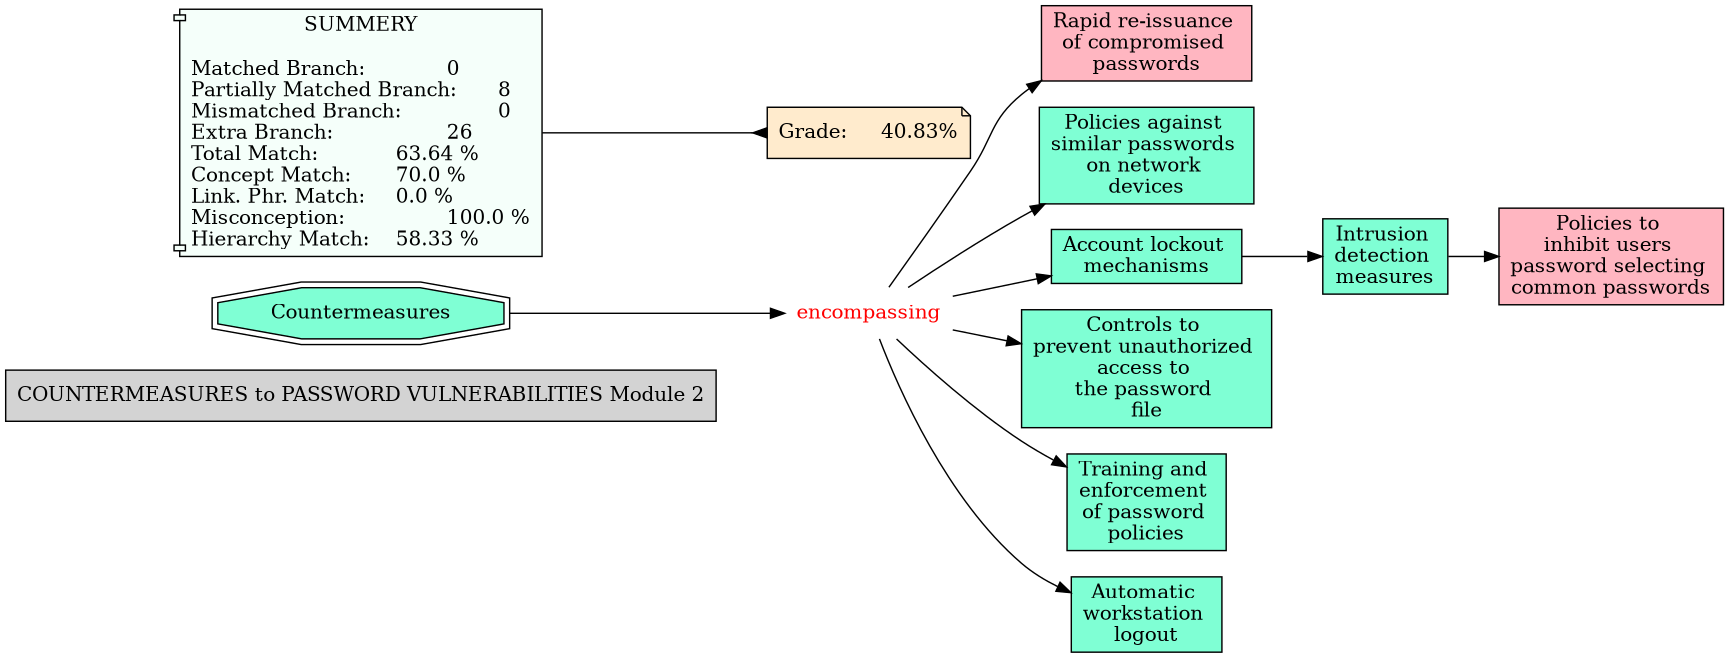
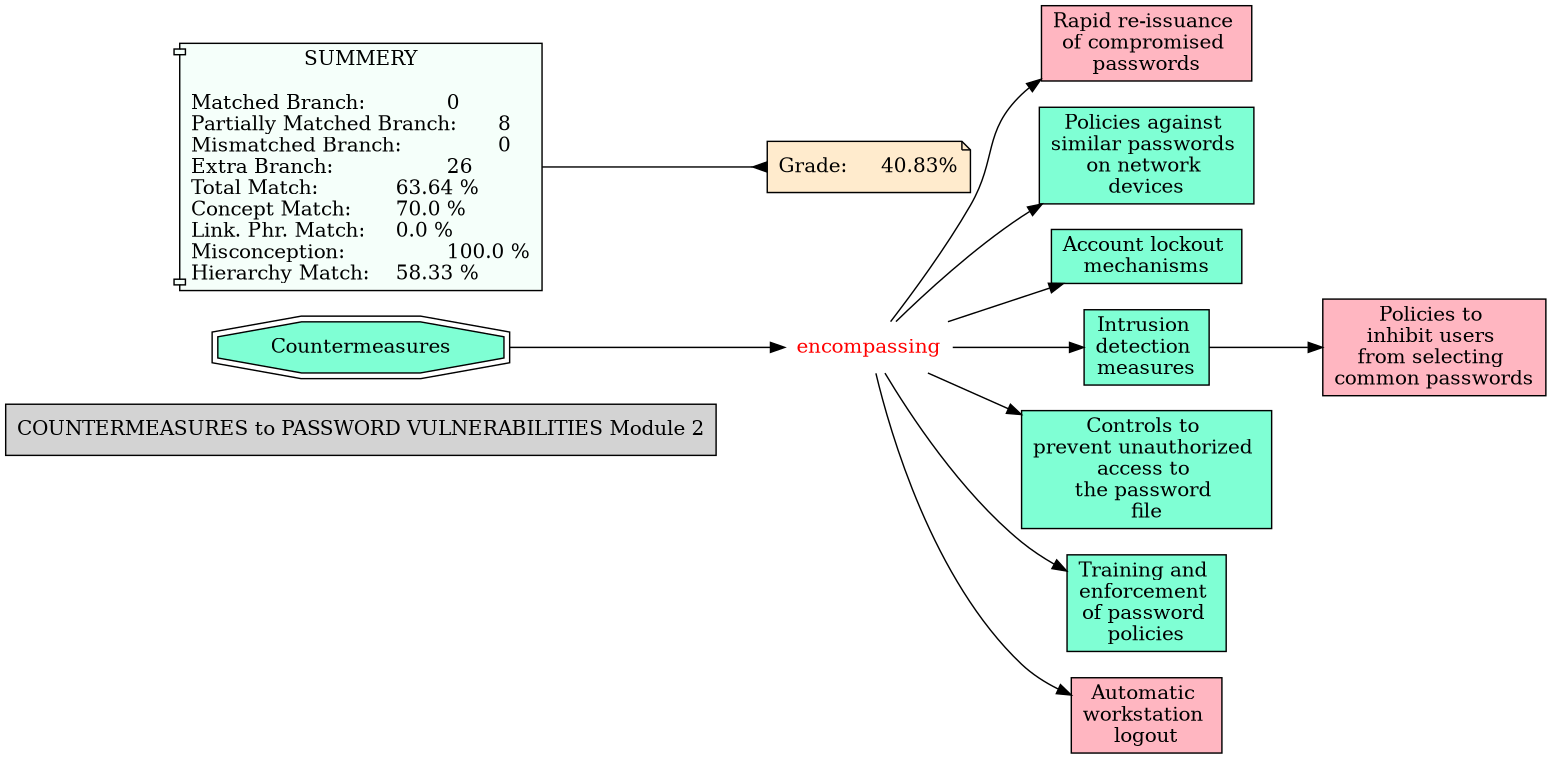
(1275, 256) -> (1011, 347)
(1611, 256) -> (1434, 347)
(1147, 615) -> (1147, 715)
